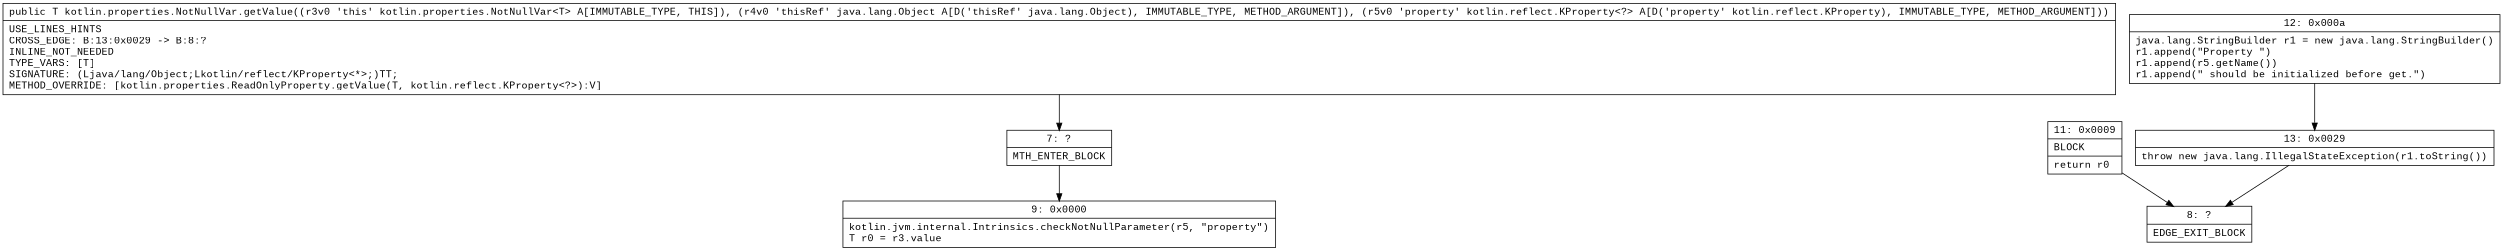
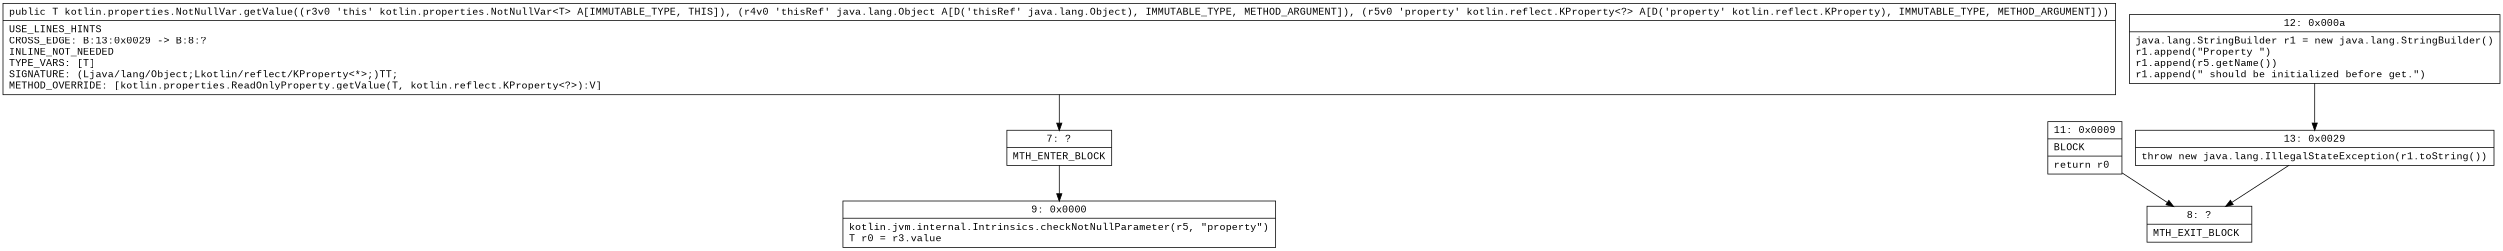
(2199, 233) -> (2196, 233)
